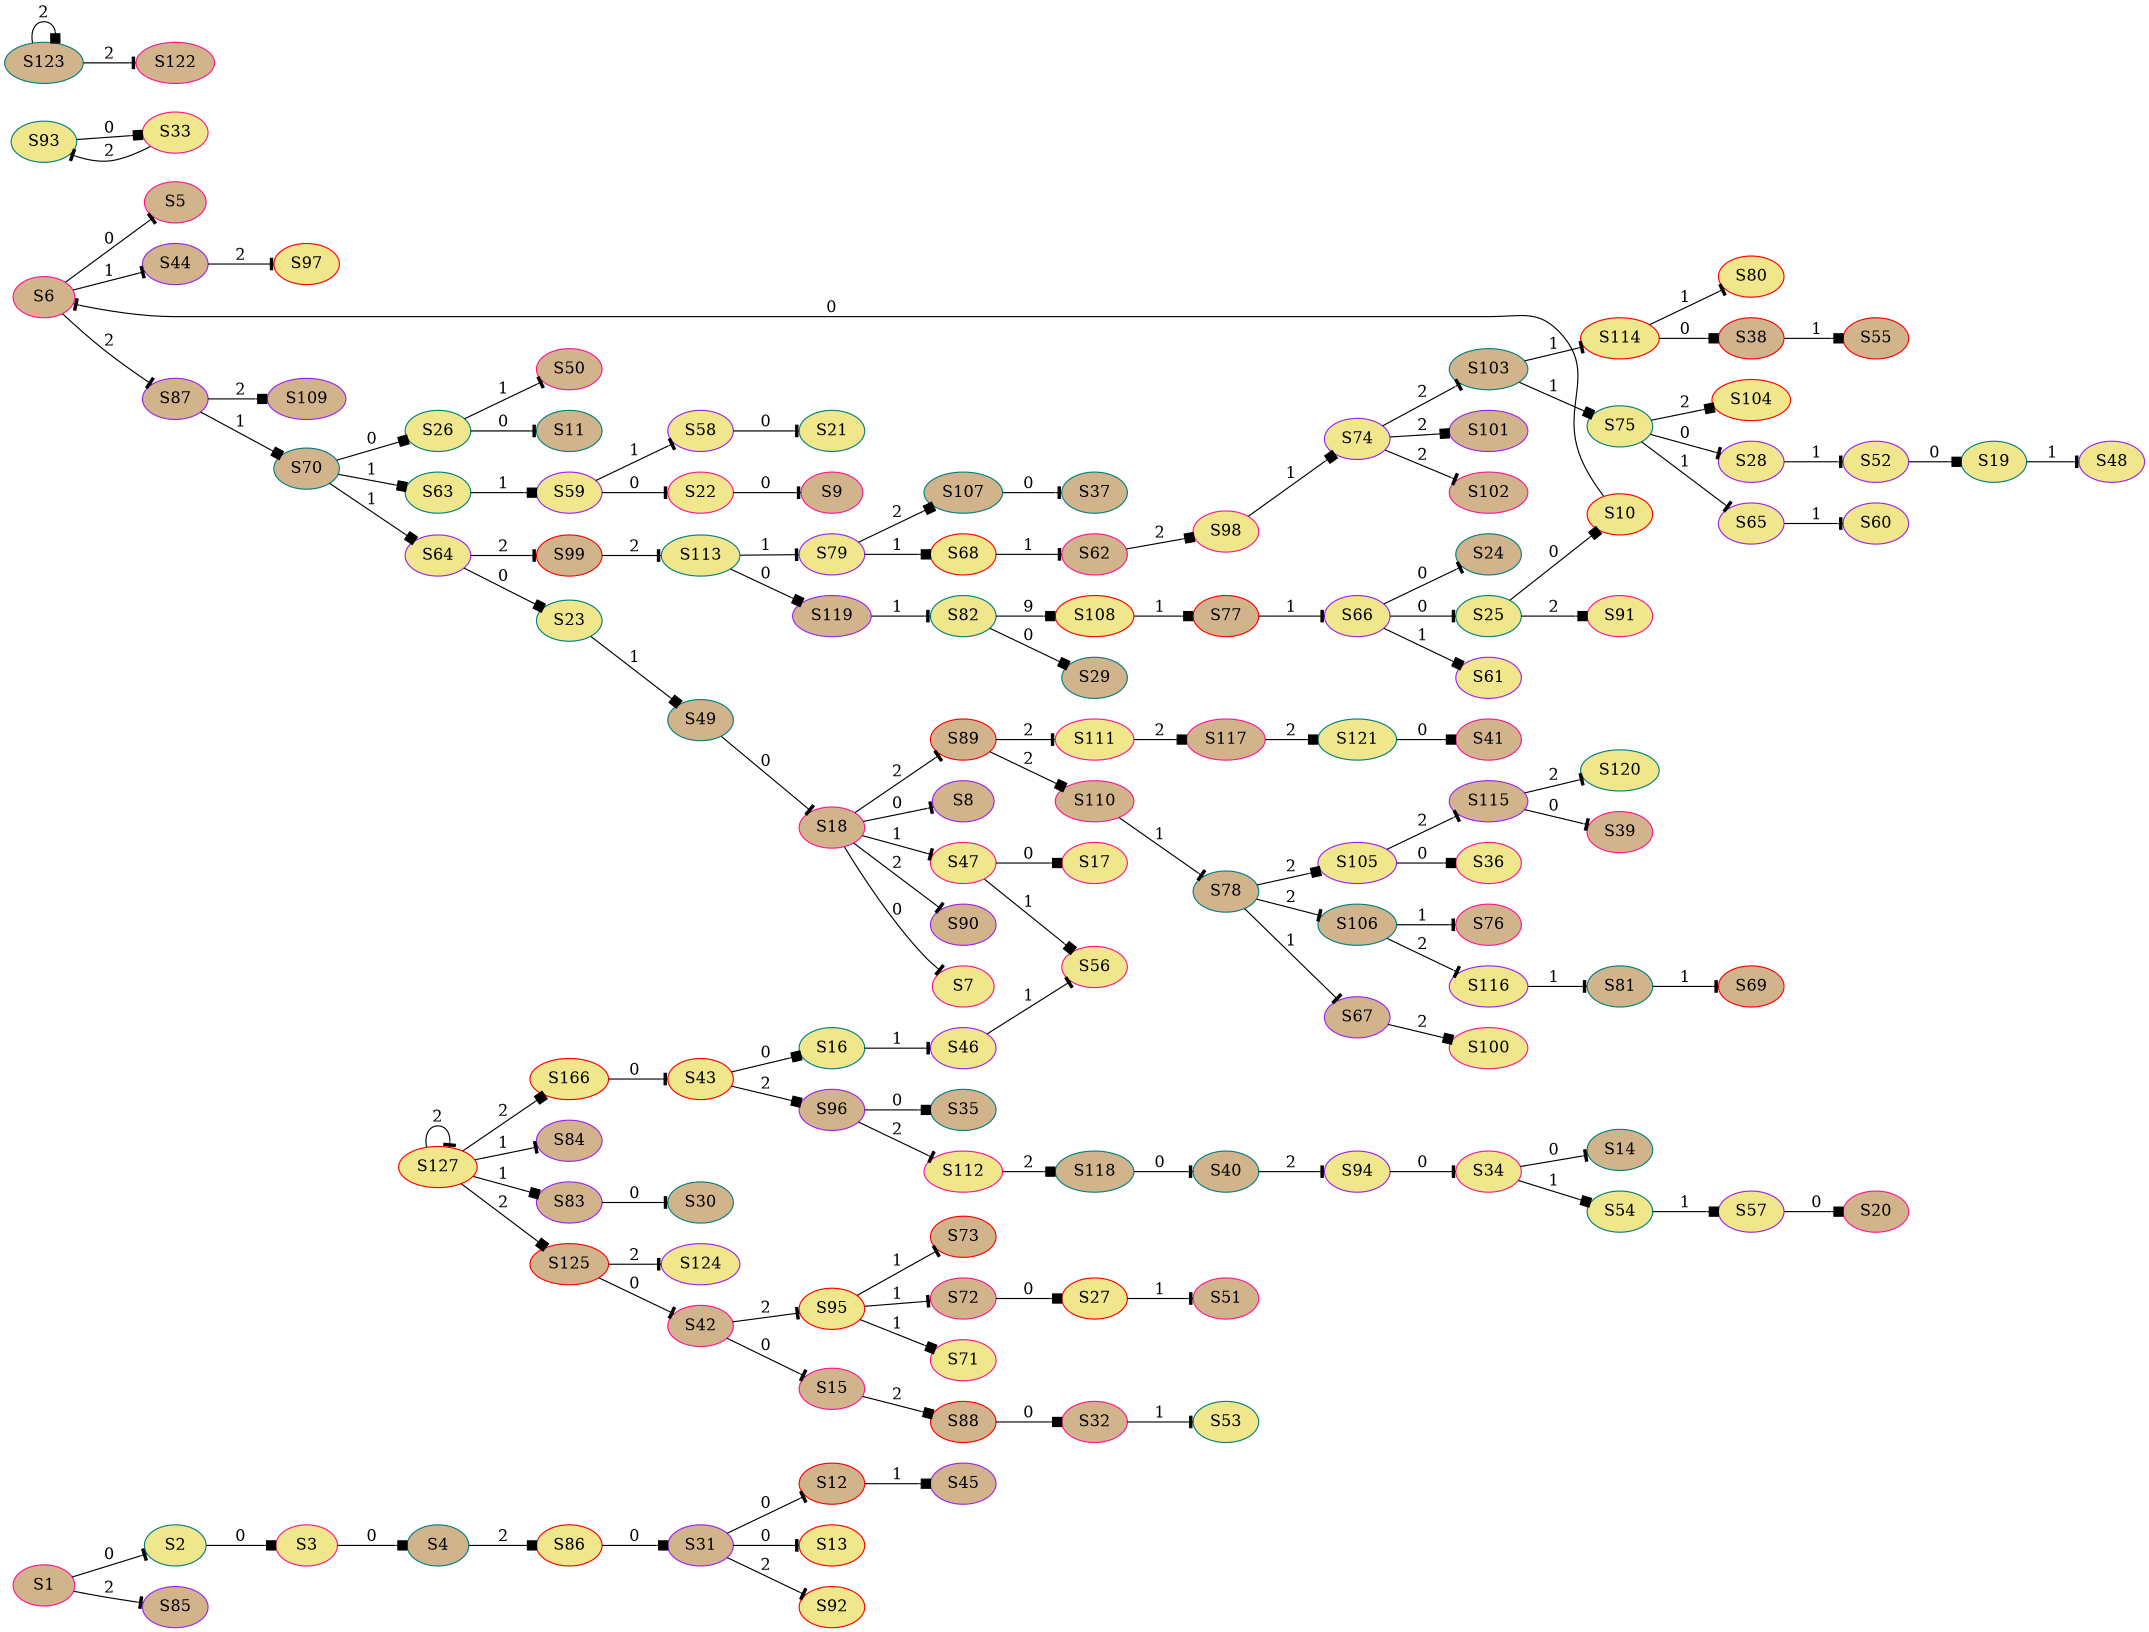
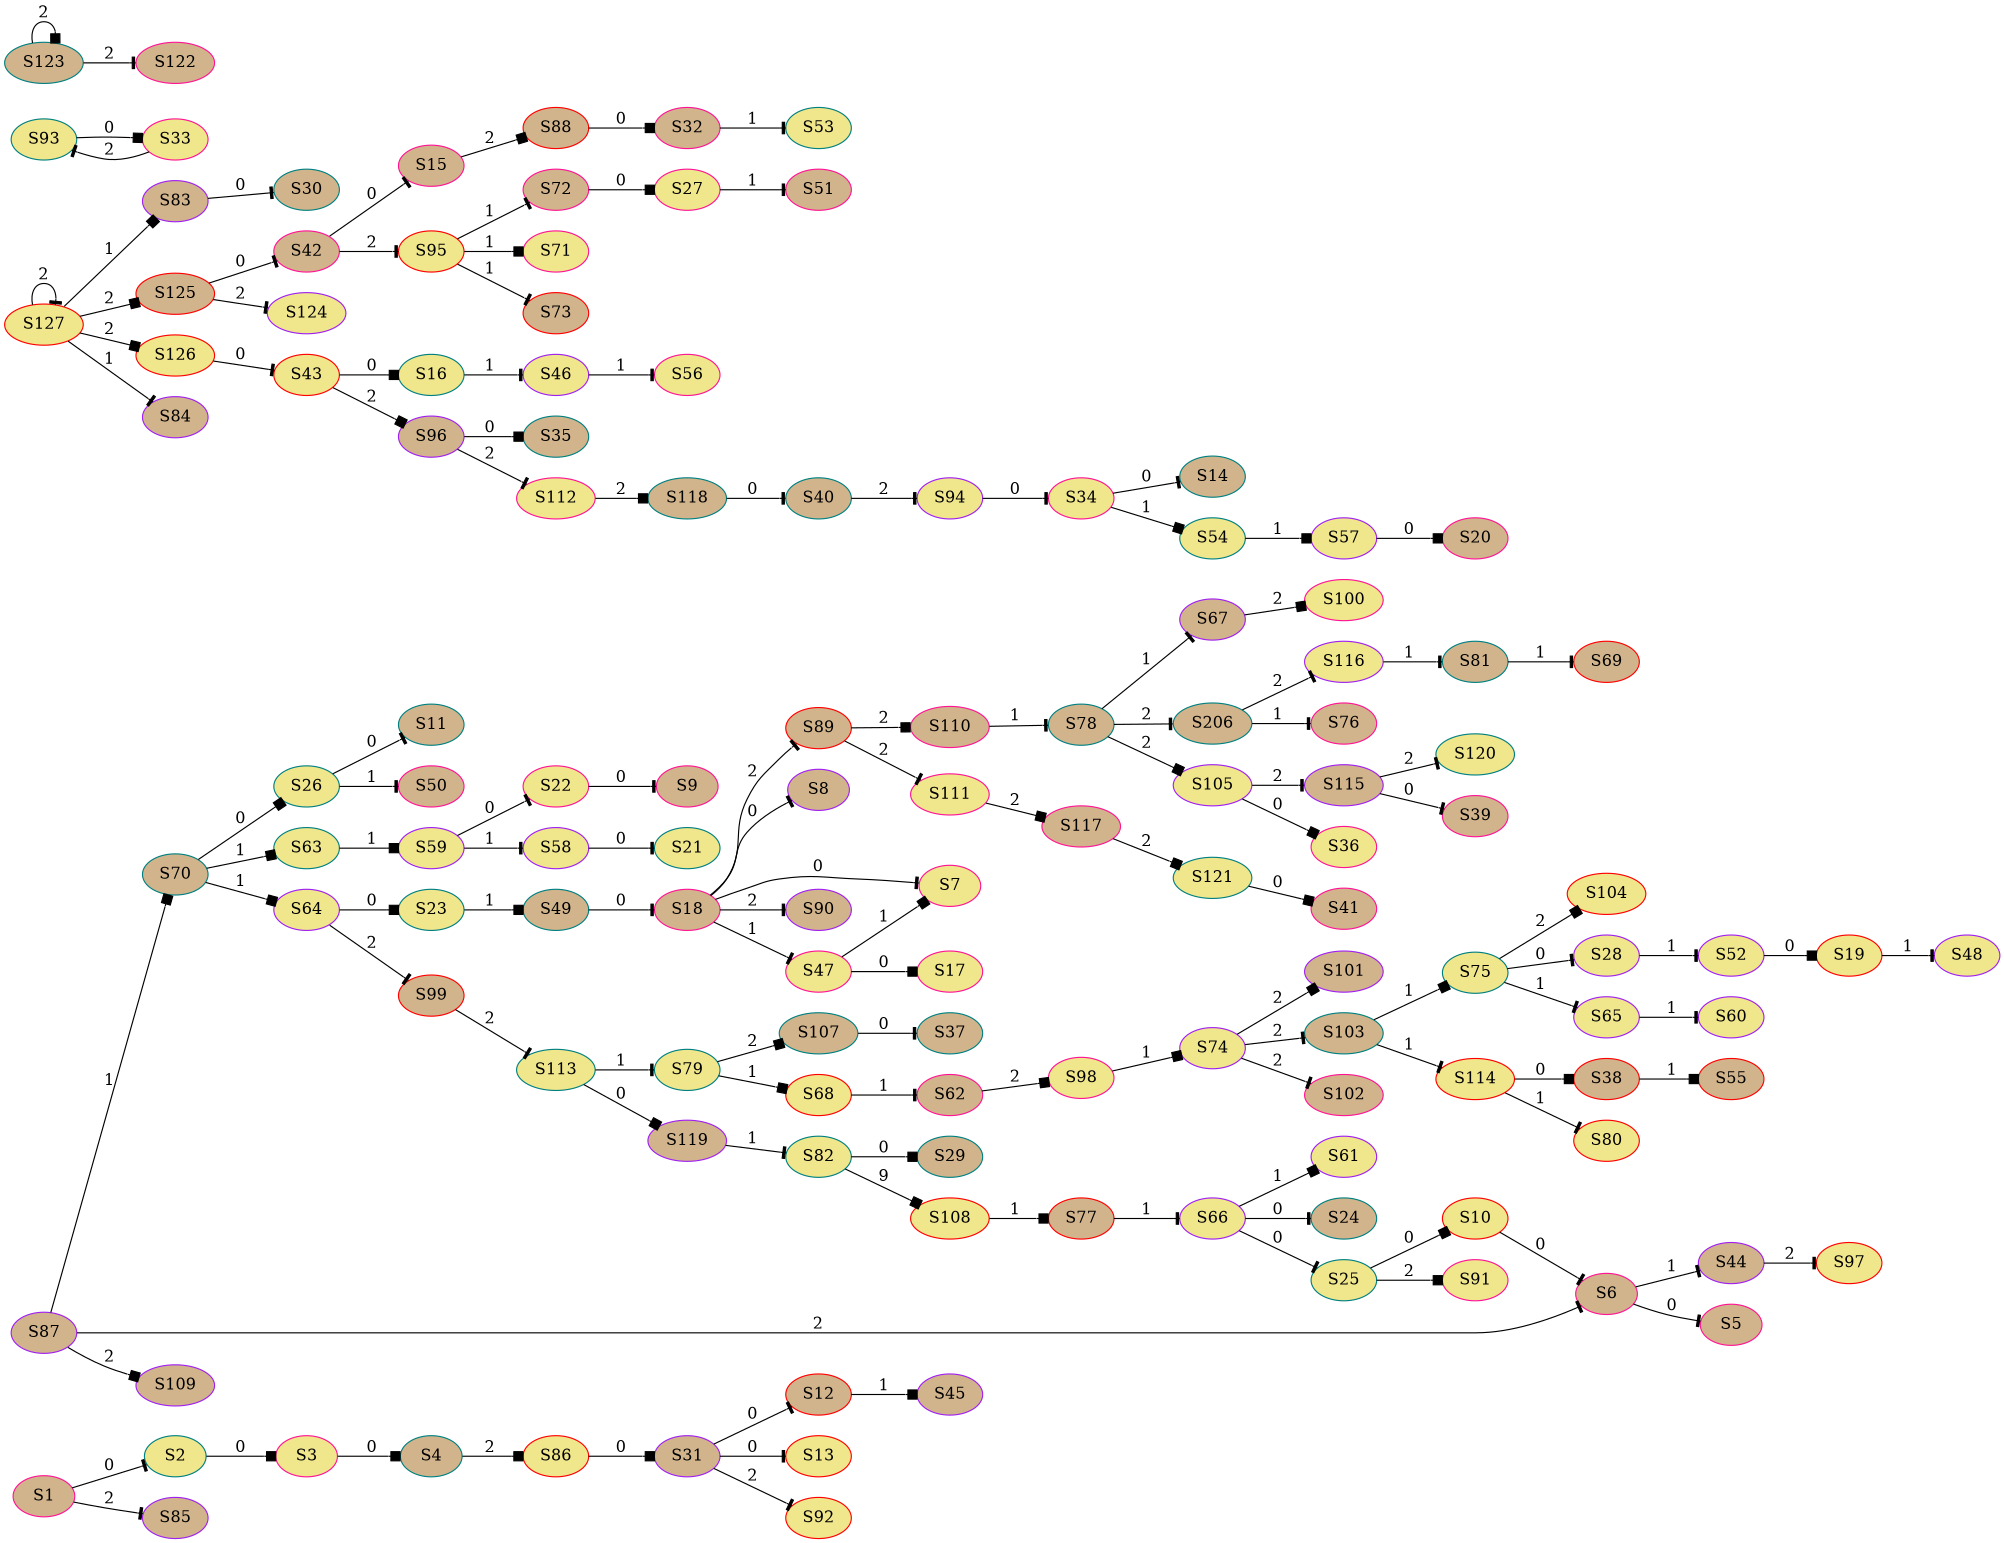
(103, 349) -> (828, 1333)
(1994, 462) -> (1849, 956)
(832, 554) -> (687, 1070)
(1024, 911) -> (880, 932)
(1357, 925) -> (1213, 724)
(569, 1079) -> (175, 355)
(1095, 1299) -> (687, 190)
